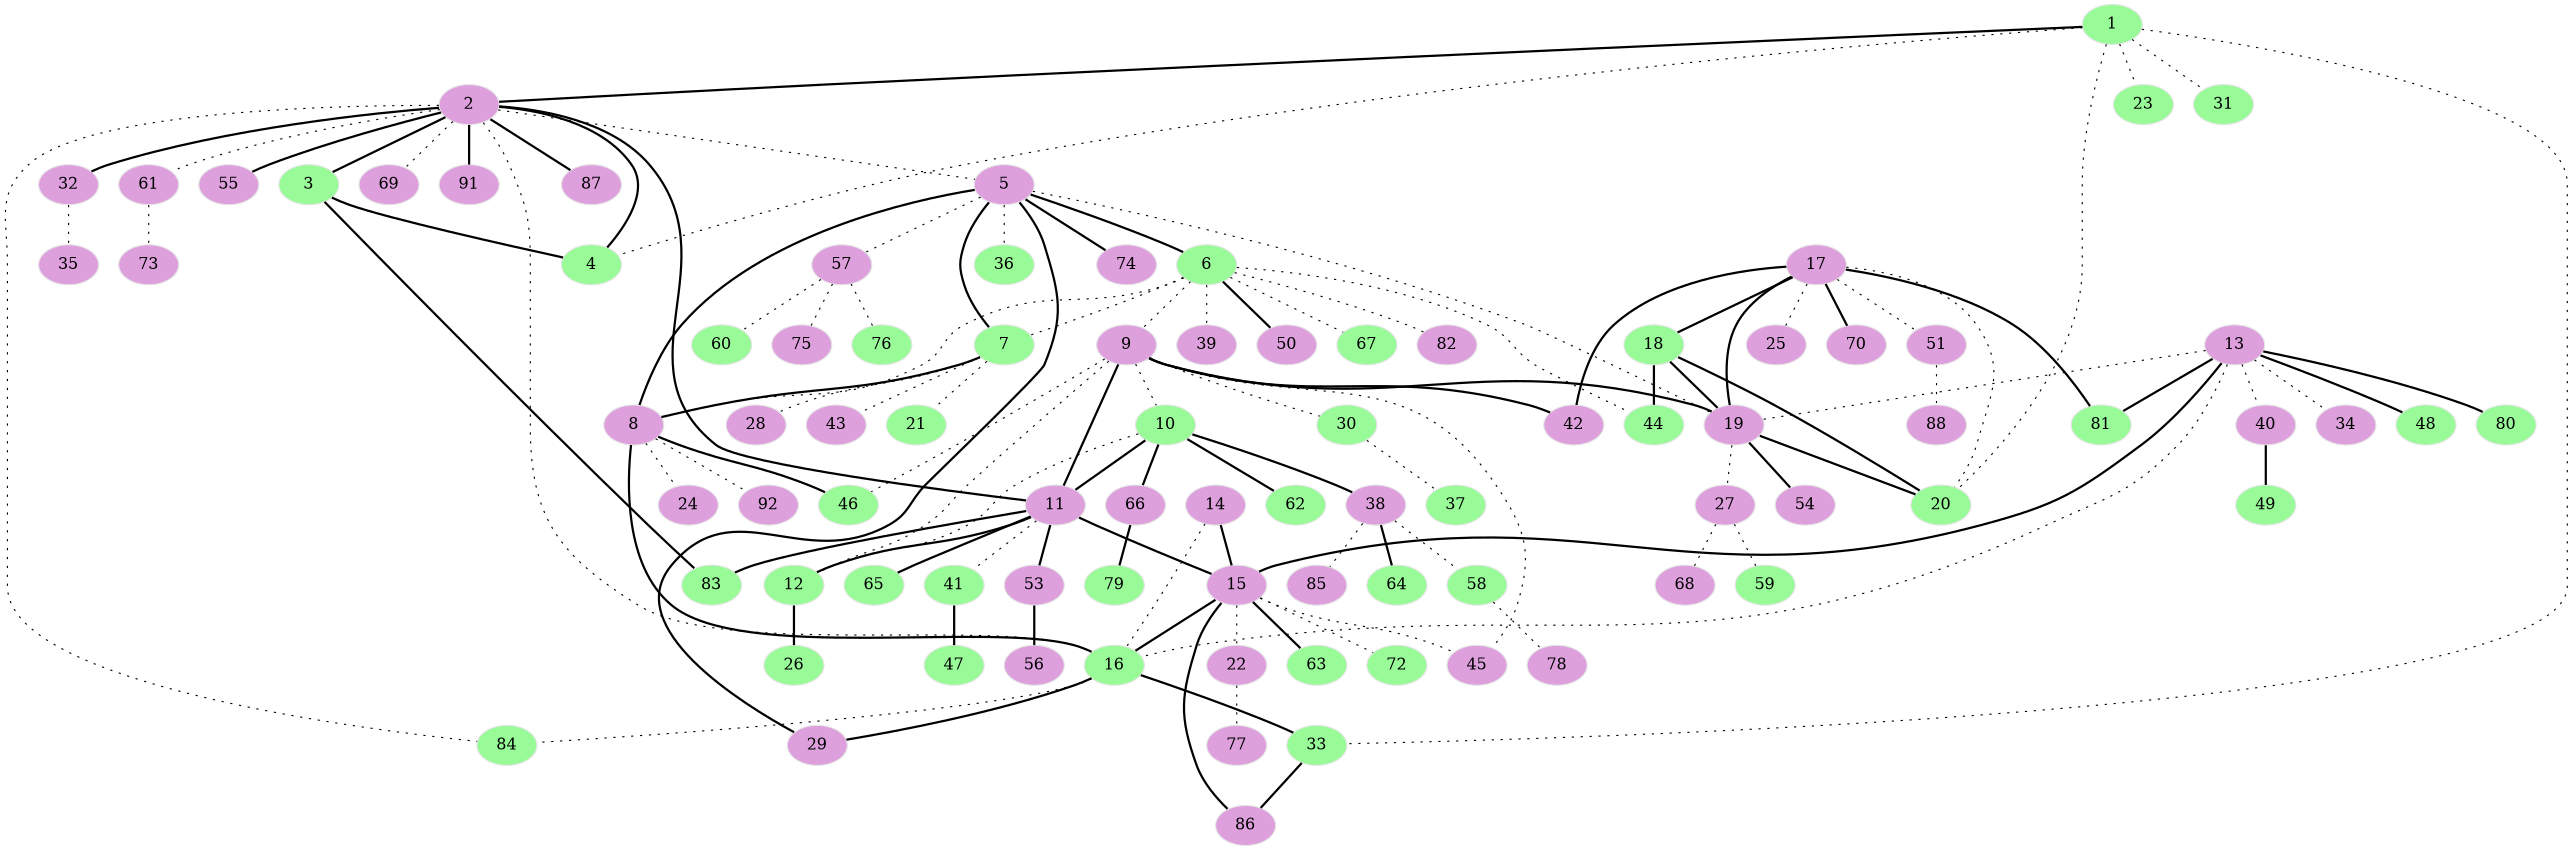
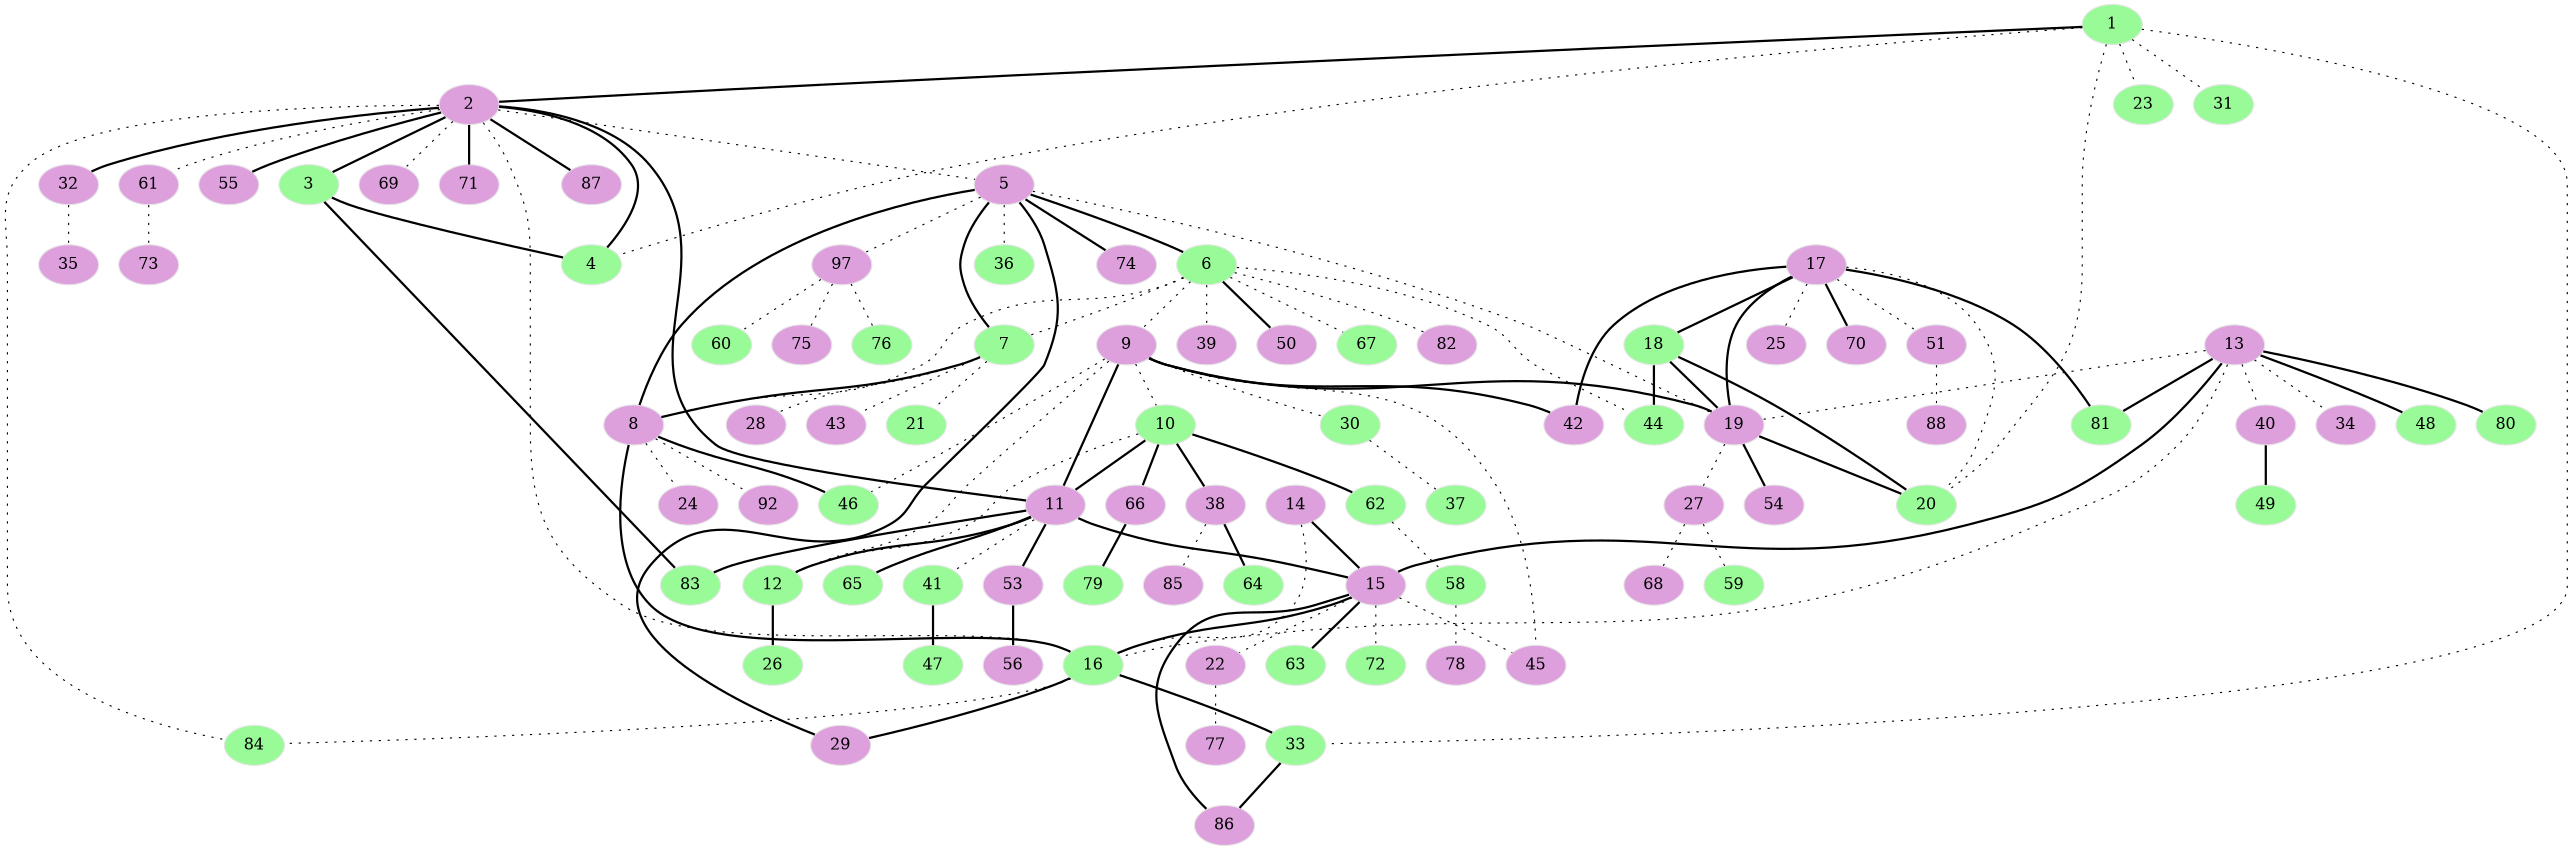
(469, 185) -> (469, 185)
(842, 265) -> (842, 265)
(1431, 549) -> (1416, 545)
